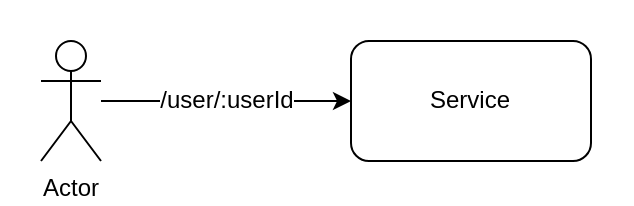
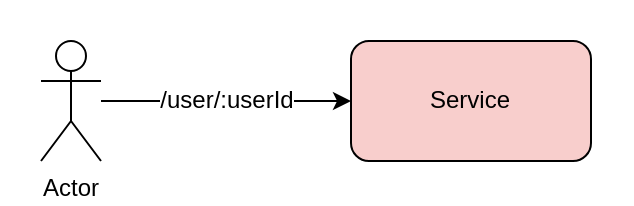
(471, 101) -> (471, 101)
